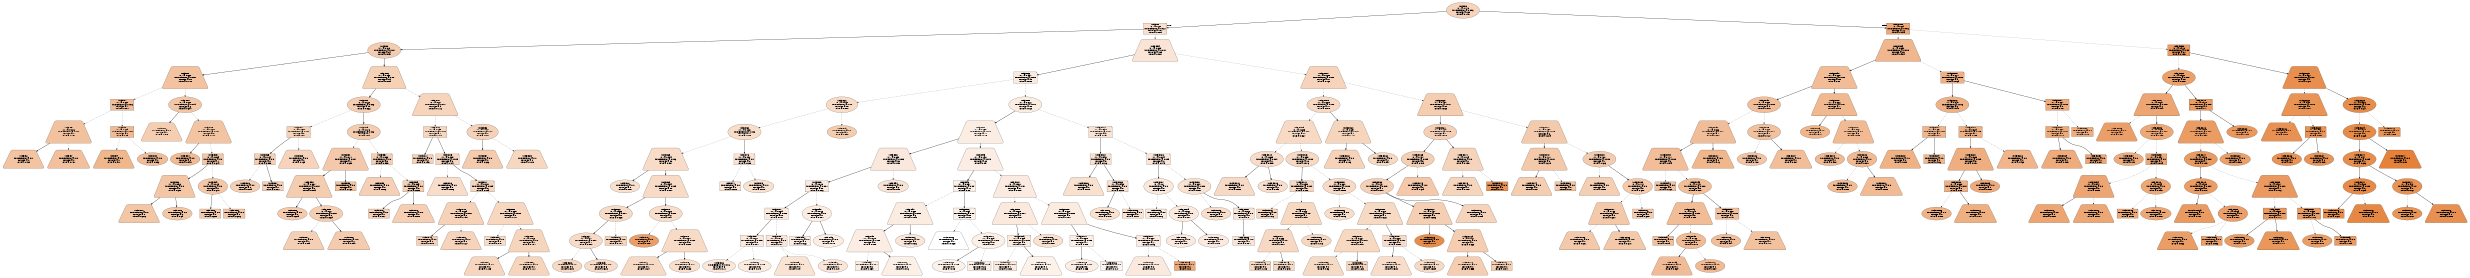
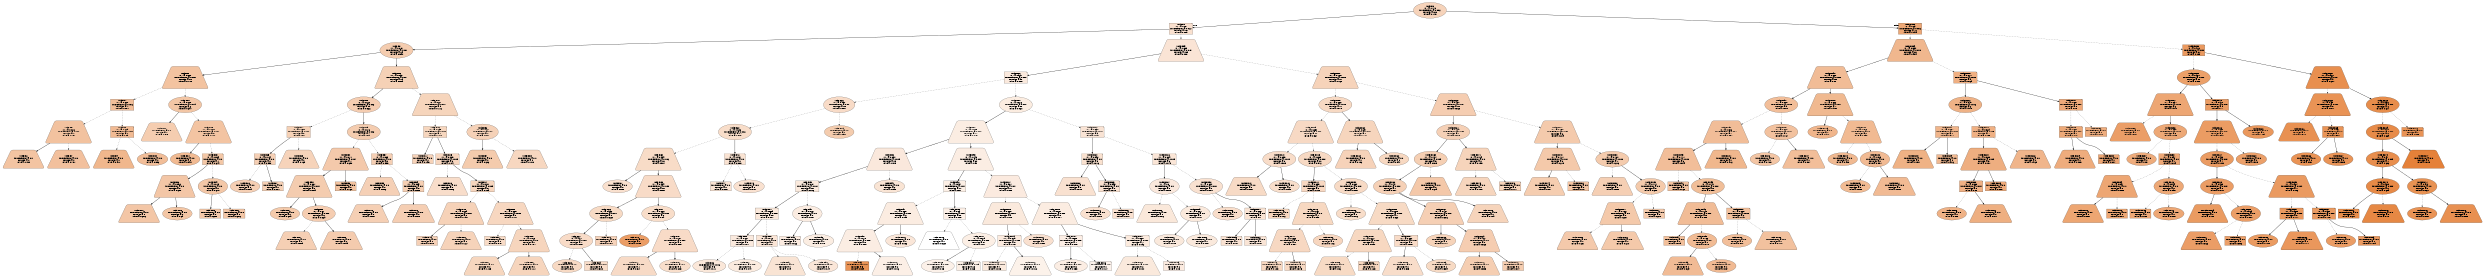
(1497, 186) -> (1510, 186)
(1985, 186) -> (1996, 186)
(379, 214) -> (368, 214)
(1156, 214) -> (1157, 214)
(2094, 214) -> (2117, 214)
none -> (1231, 241)
(1429, 241) -> (1441, 241)
(1726, 241) -> (1737, 241)
(601, 266) -> (596, 266)
(867, 266) -> (857, 266)
(1148, 266) -> (1138, 266)
(1185, 266) -> (1174, 266)
